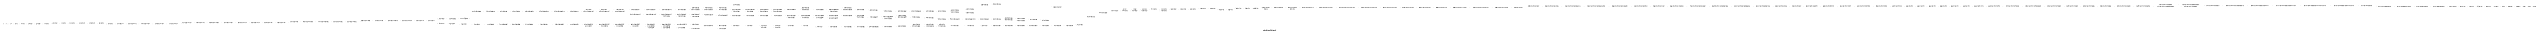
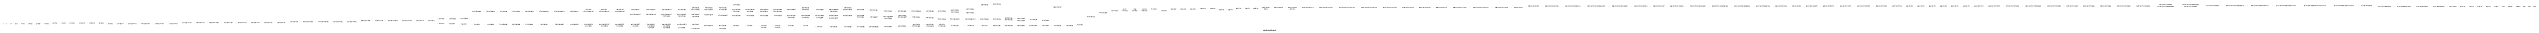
(1164, 9) -> none
